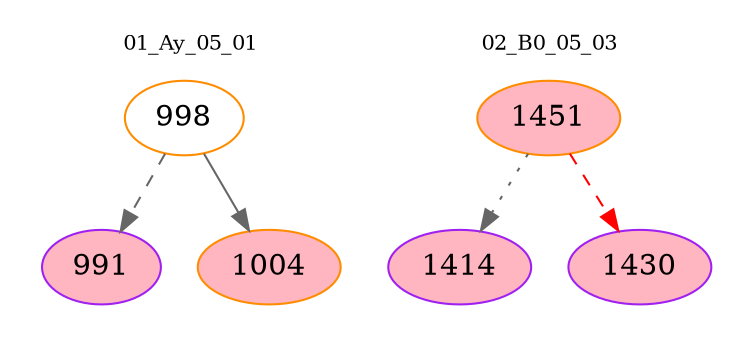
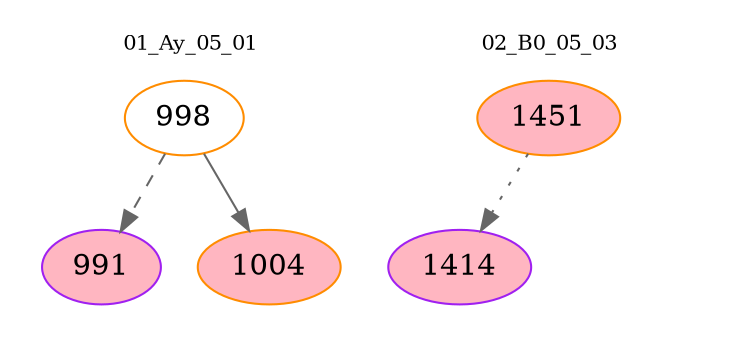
(640, 267) -> none
